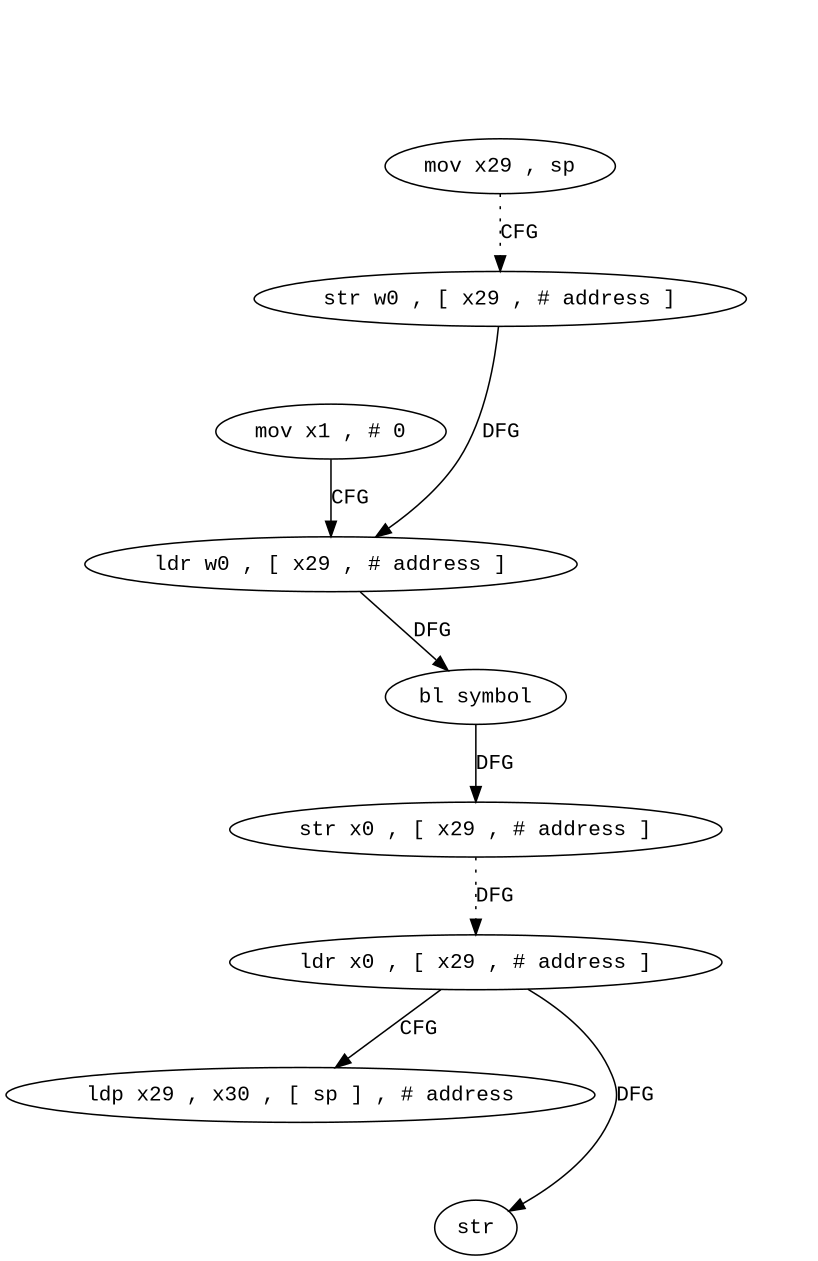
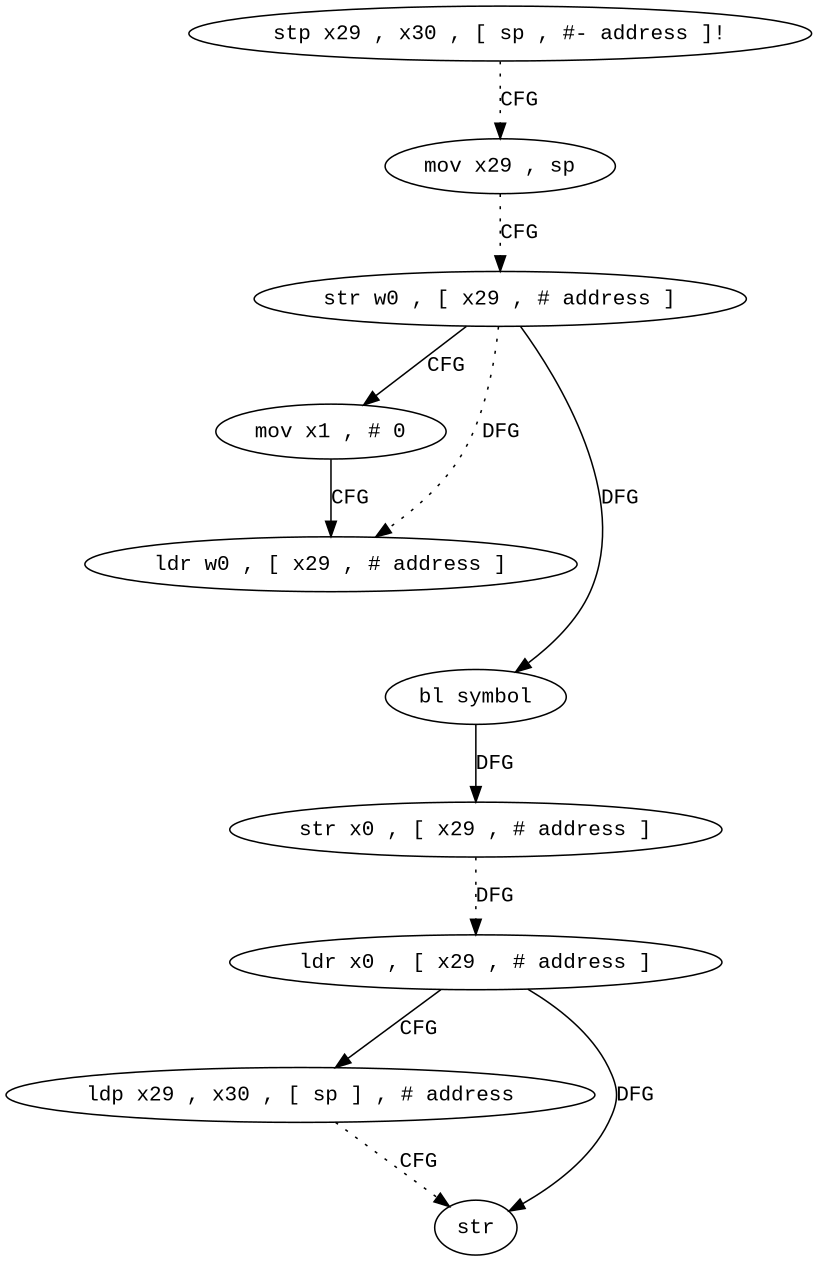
none -> (500, 34)
none -> (421, 361)
(469, 442) -> (469, 442)
(398, 626) -> (599, 498)
none -> (386, 1160)
